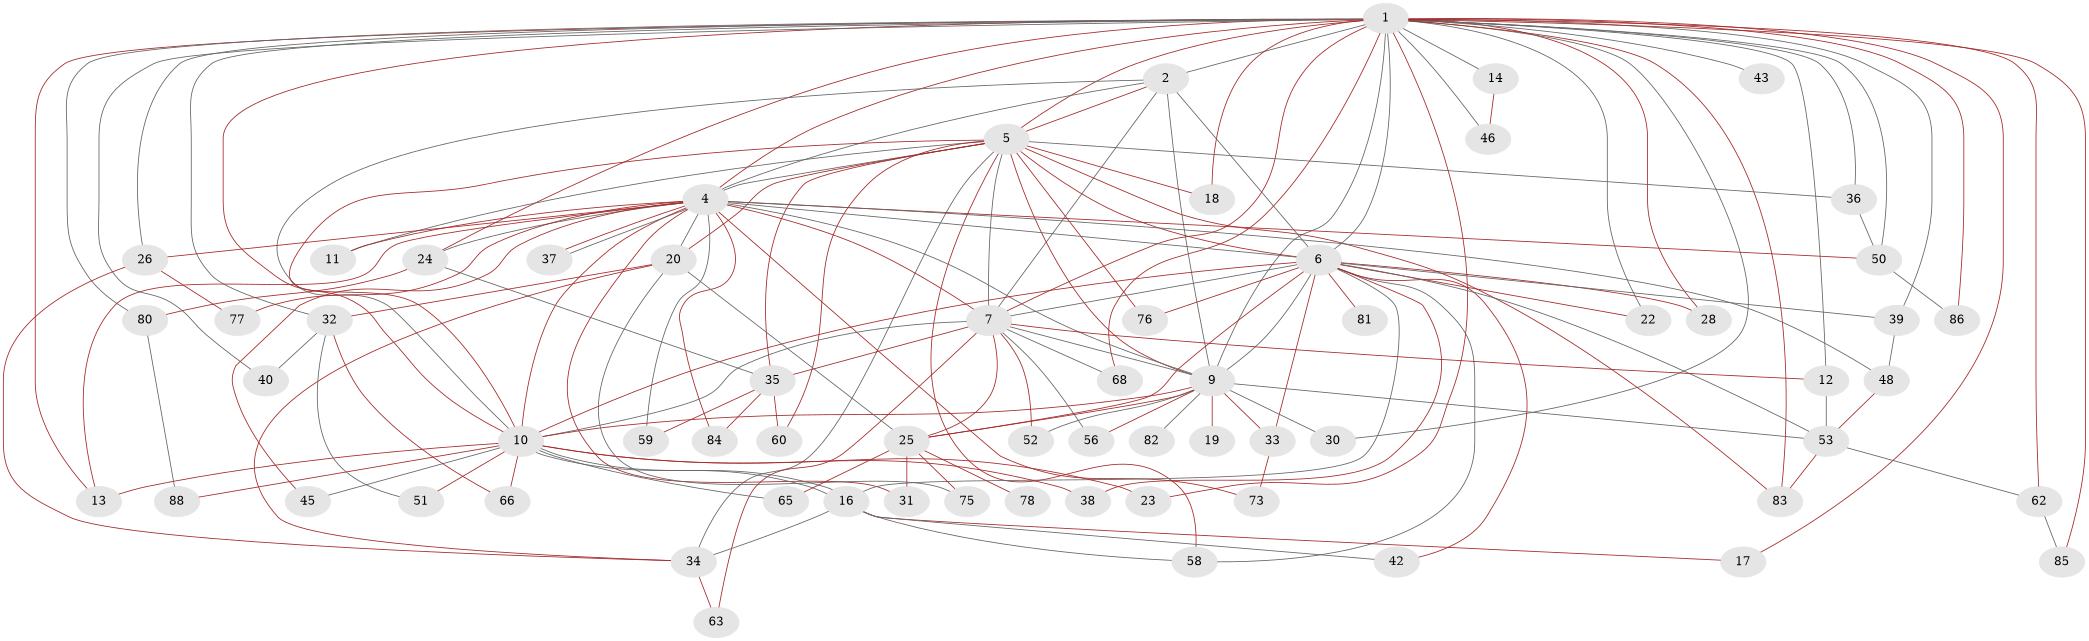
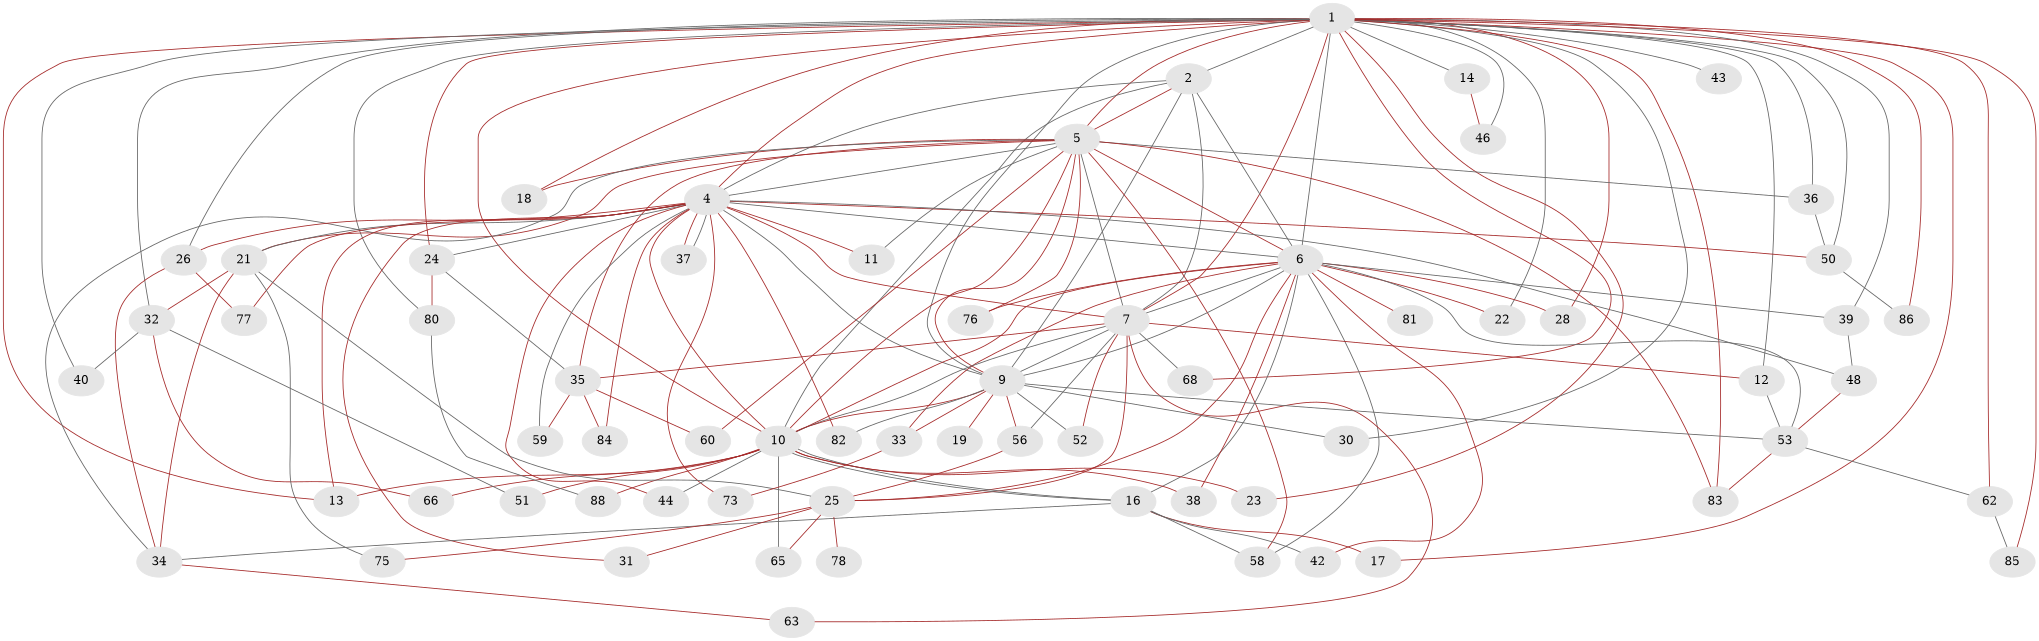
(674, 260) -> (244, 260)
none -> (782, 316)
(1062, 416) -> (959, 467)
(308, 502) -> (666, 502)
